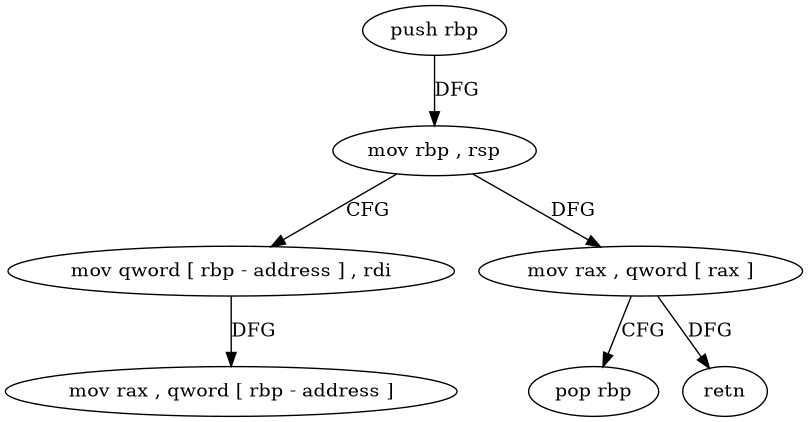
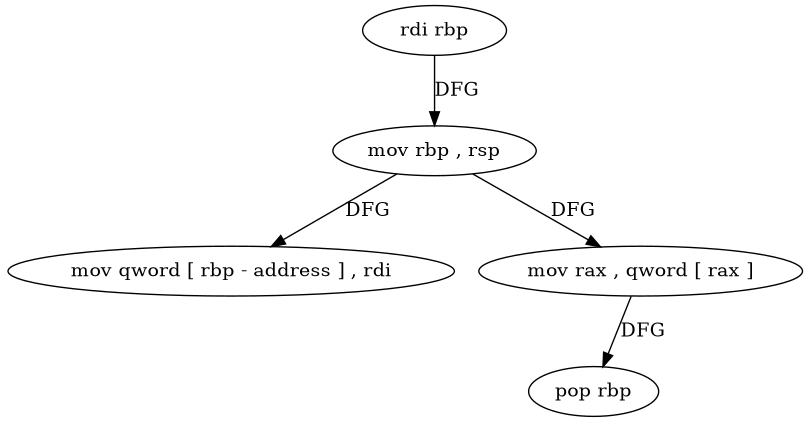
(435, 30) -> (435, 30)
(368, 211) -> (368, 211)
(643, 331) -> (643, 331)
(231, 391) -> none
(725, 391) -> none
